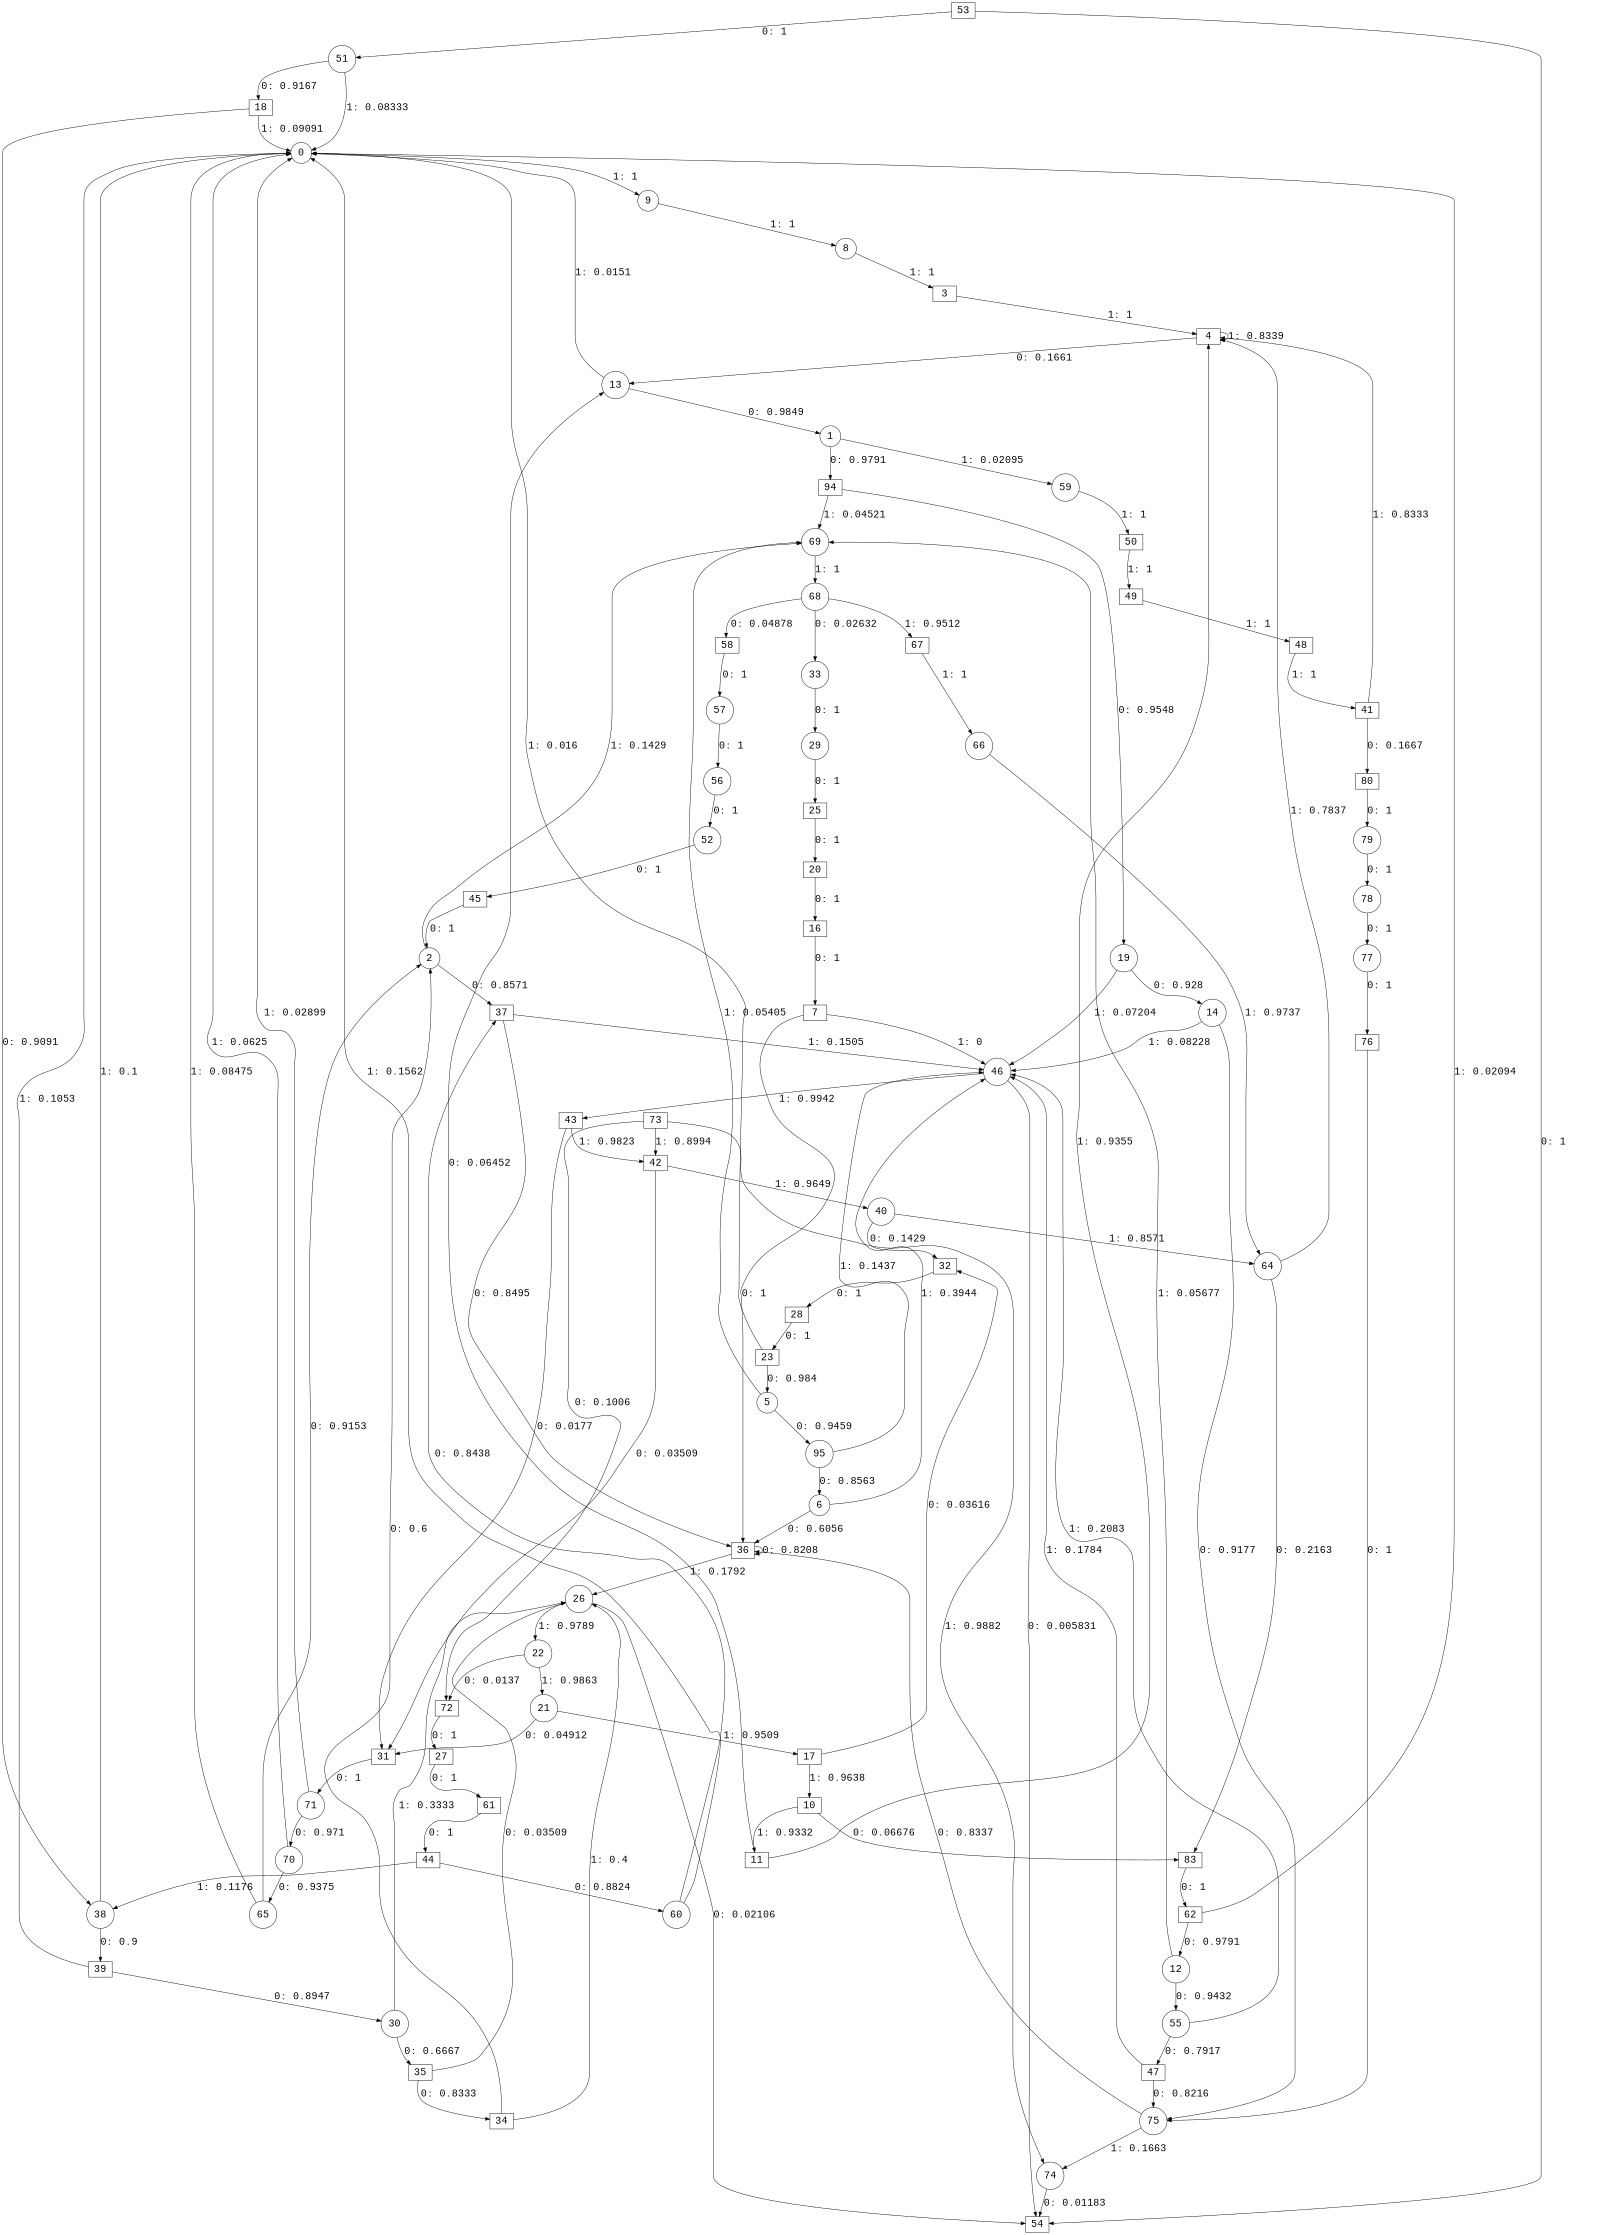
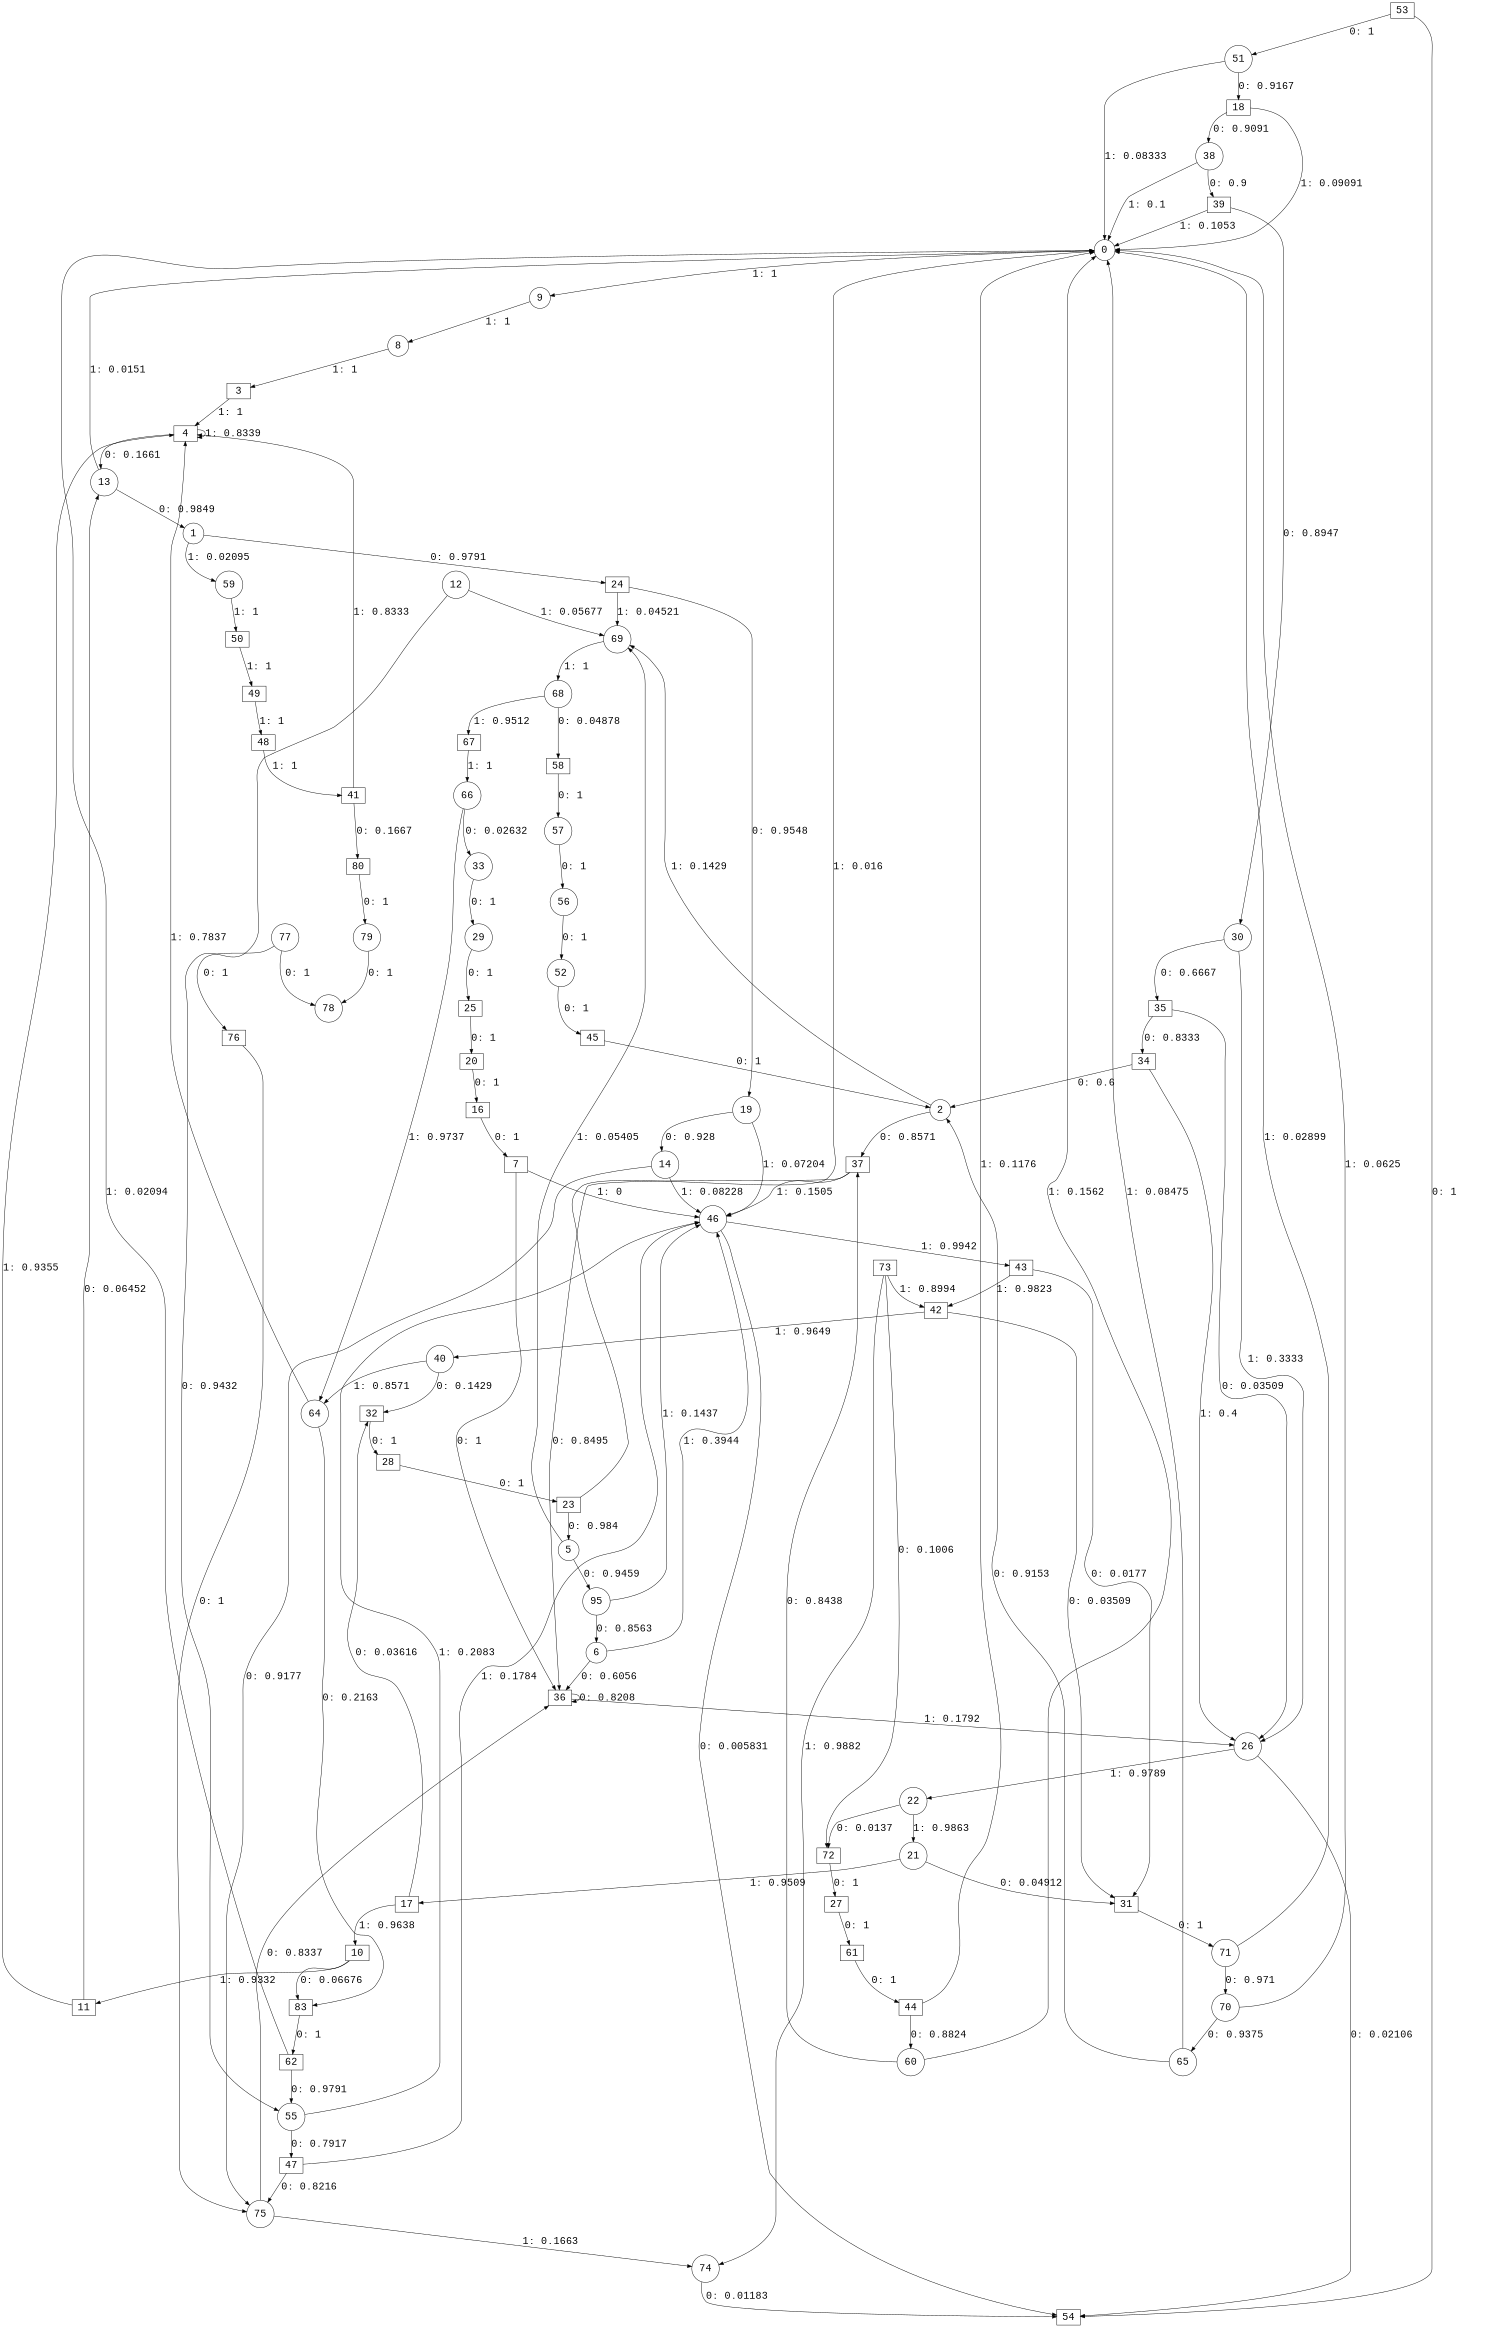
(830, 488) -> (617, 585)
(815, 634) -> (463, 831)
(1367, 927) -> (284, 985)
(272, 1876) -> (981, 1148)
(1184, 1937) -> (291, 2084)
